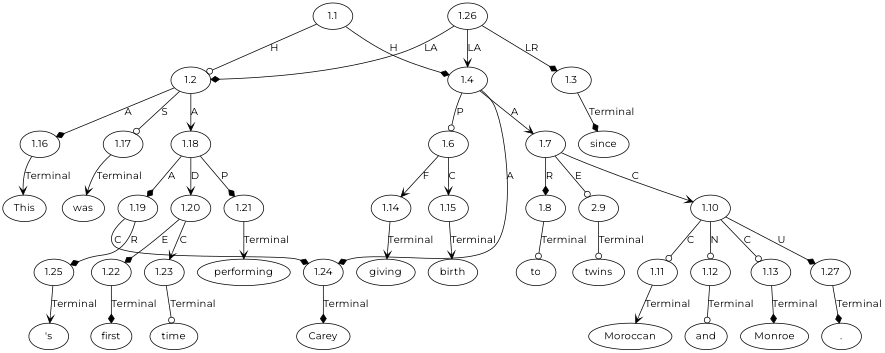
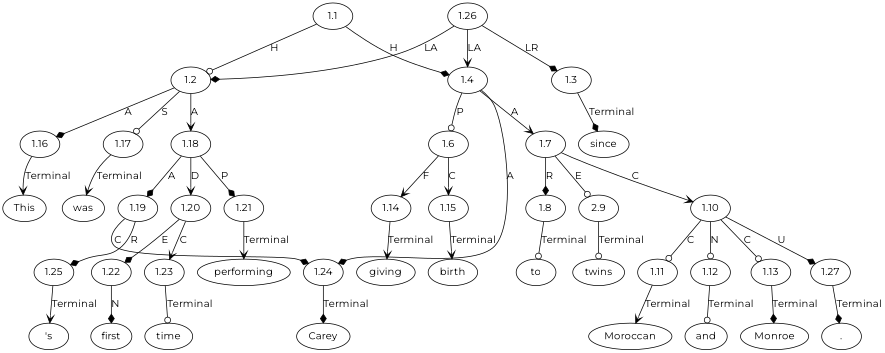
(134, 304) -> (116, 304)
